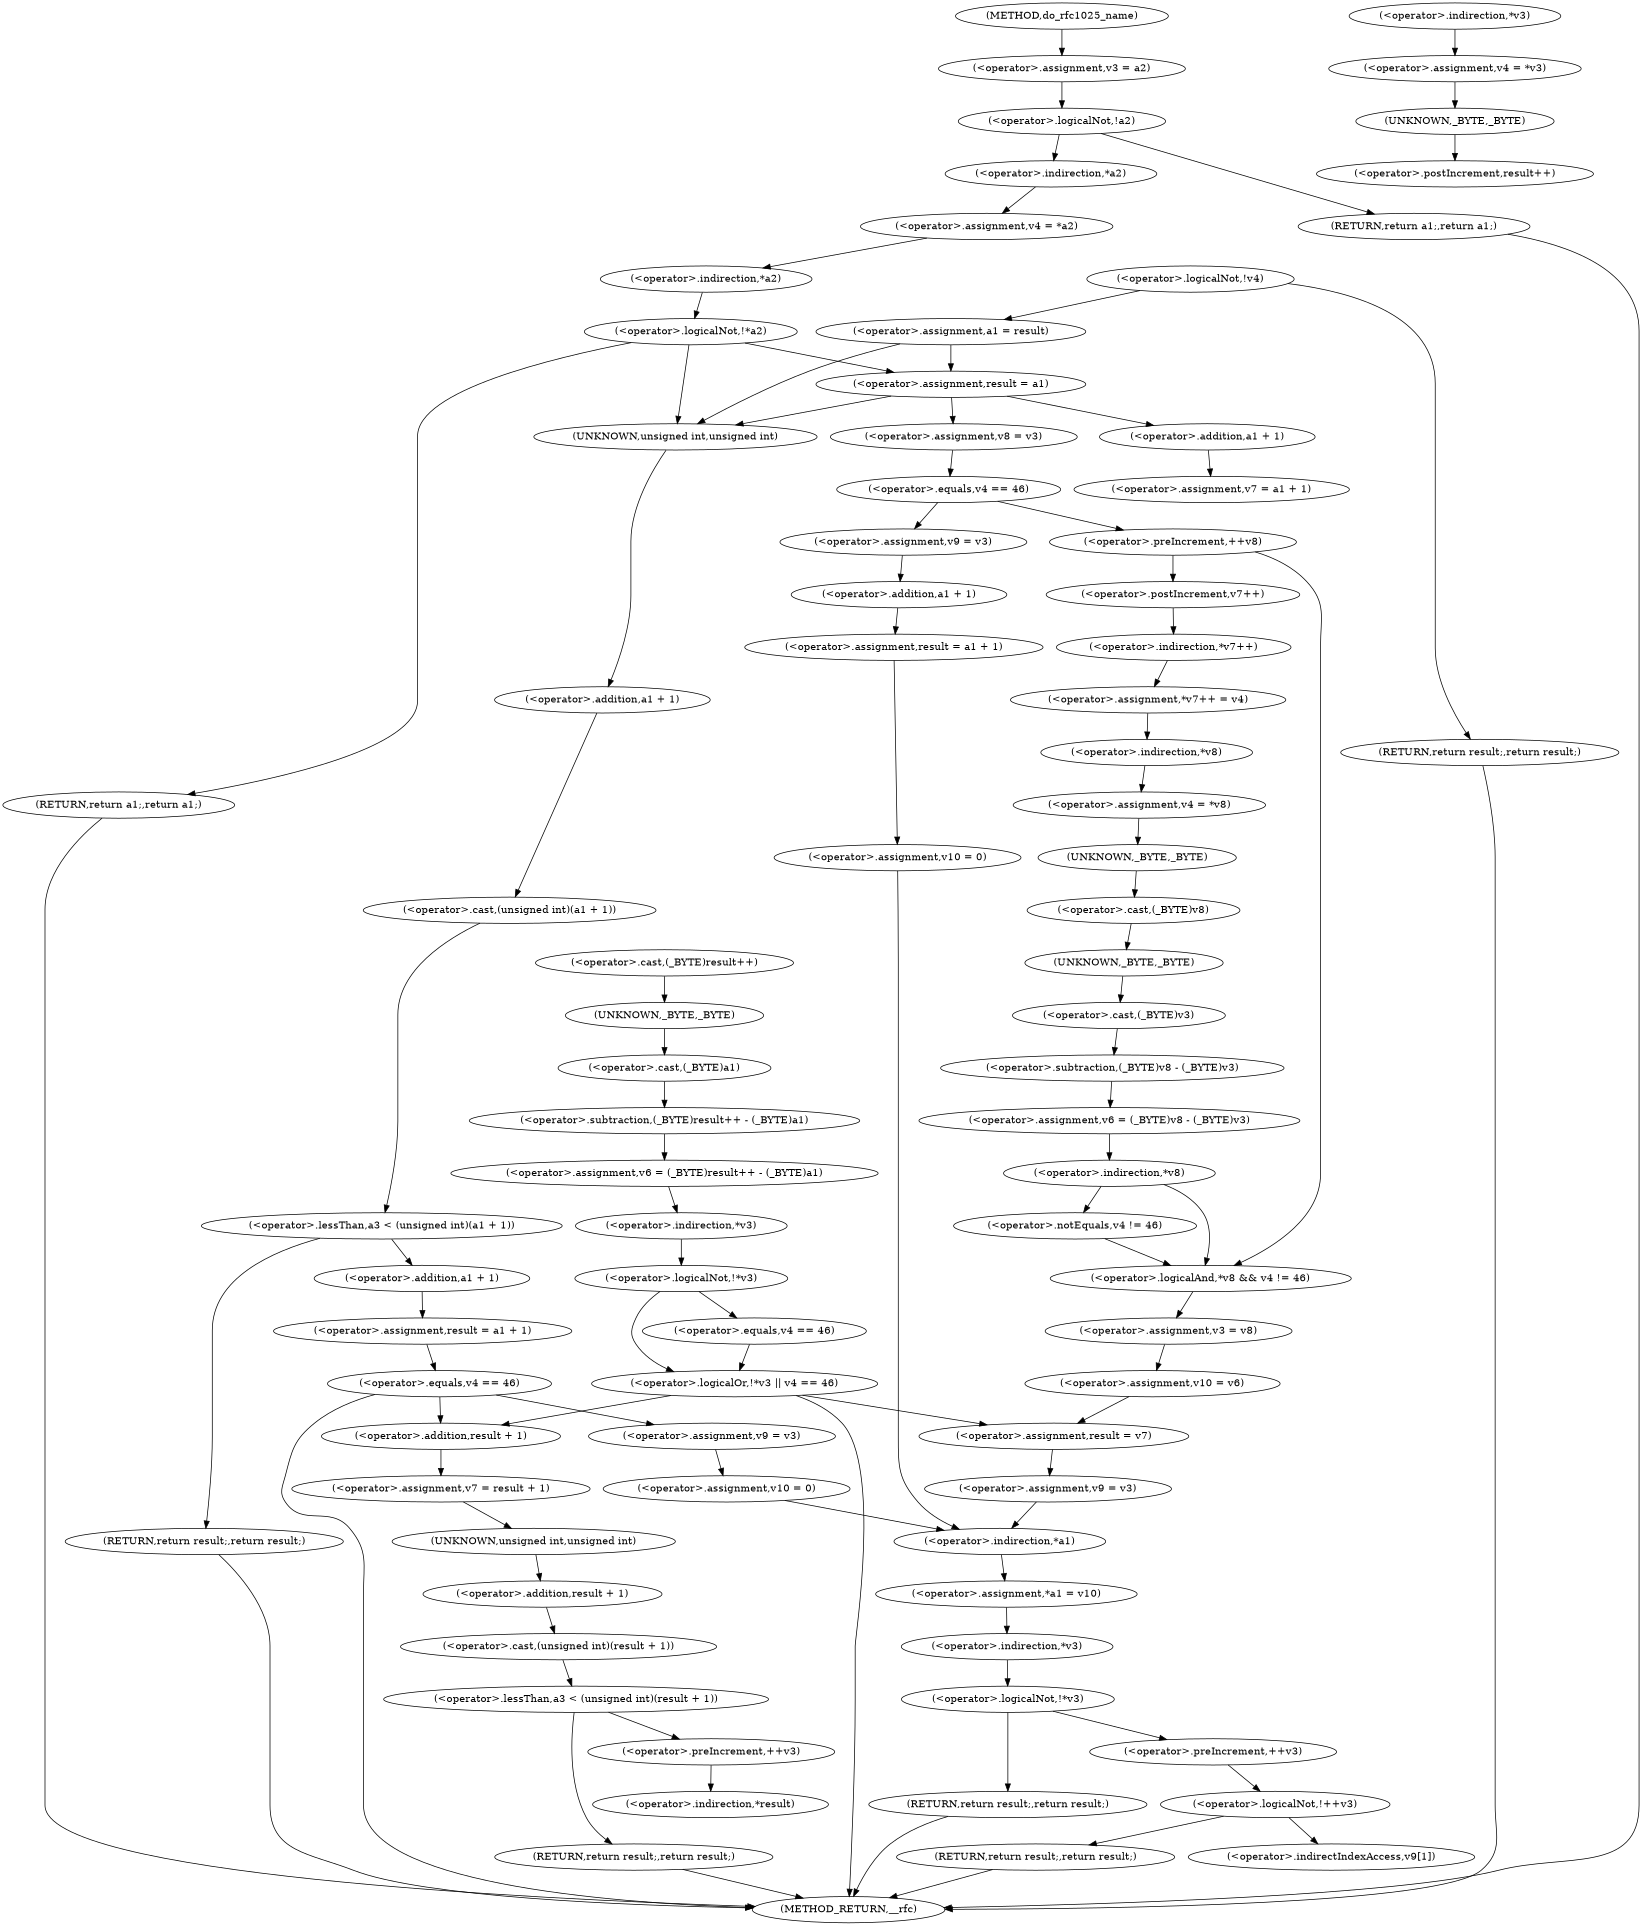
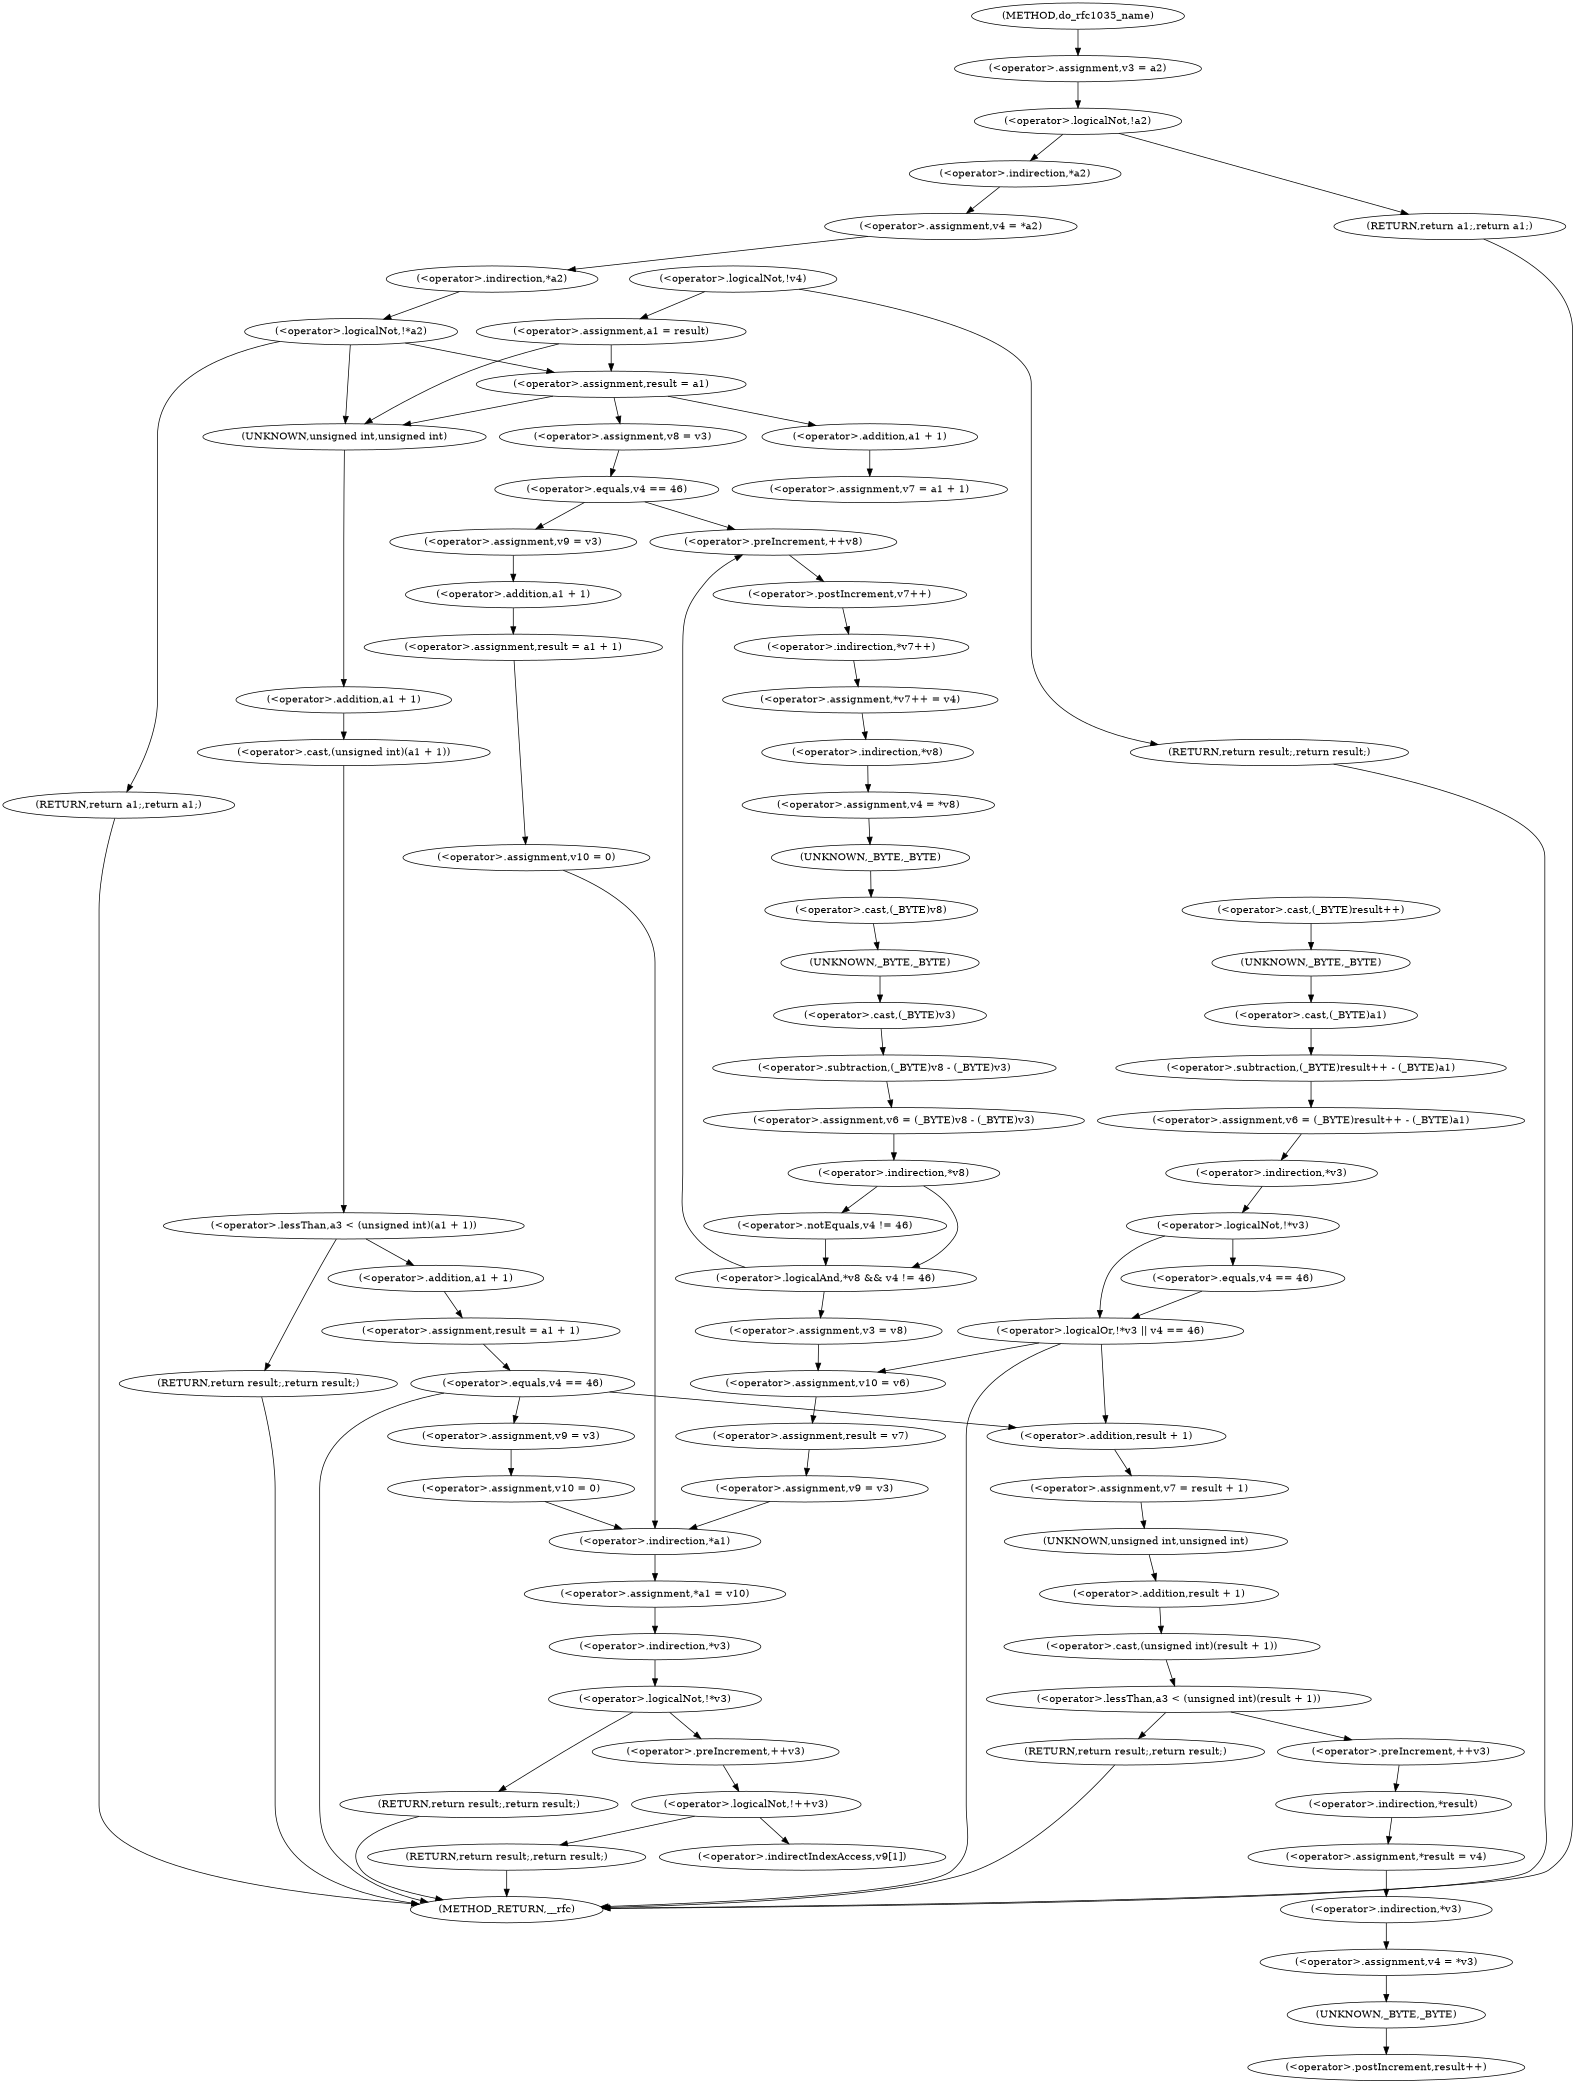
(1062, 16) -> (1078, 16)
(1321, 908) -> (683, 918)
(891, 1409) -> (962, 1357)
none -> (1386, 1857)
